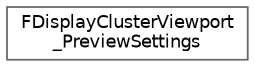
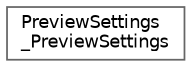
(127, 33) -> (96, 33)
